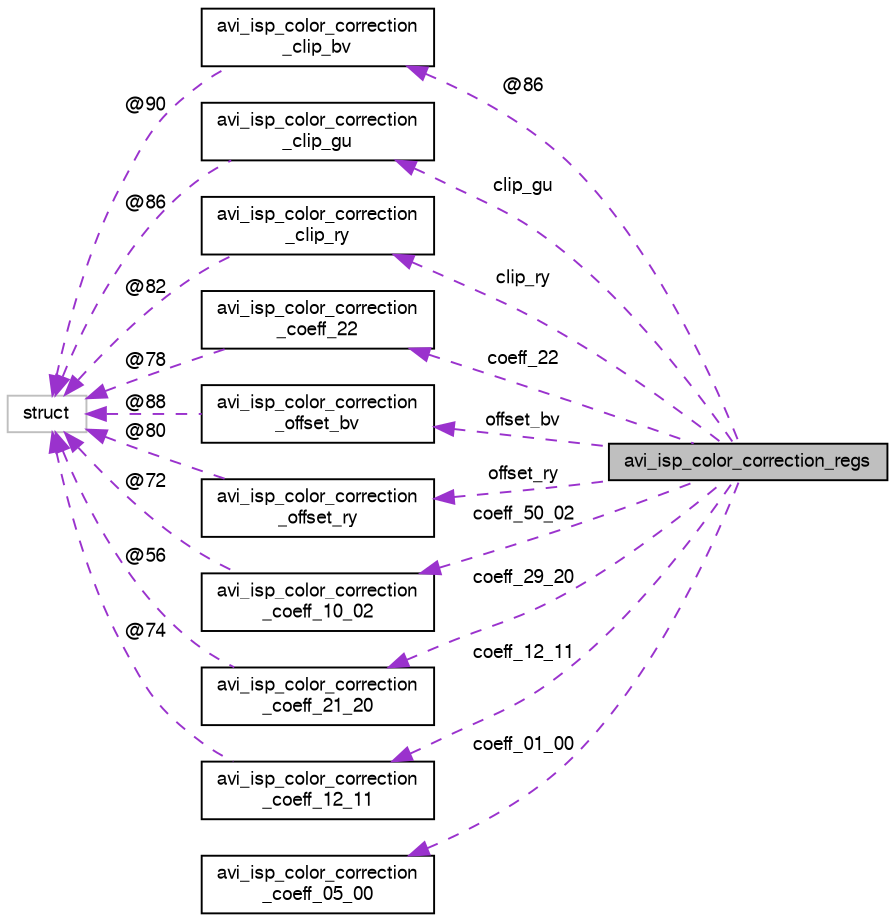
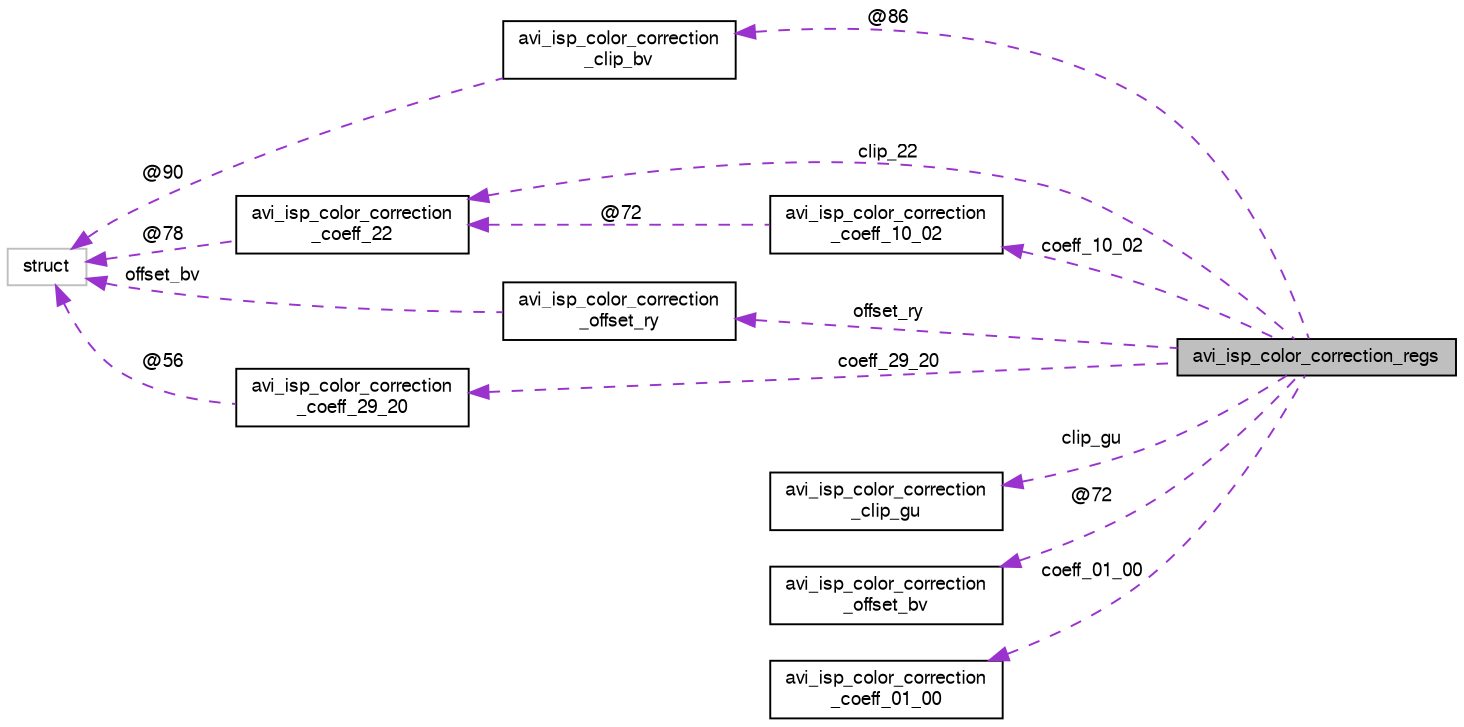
(318, 226) -> none
(129, 254) -> none
(522, 359) -> (886, 153)
(154, 414) -> none
(522, 421) -> (1090, 497)
(144, 432) -> (161, 276)
(522, 515) -> (1090, 247)
(152, 518) -> (629, 225)
(318, 696) -> (352, 398)
(318, 790) -> none
(318, 885) -> (886, 690)
